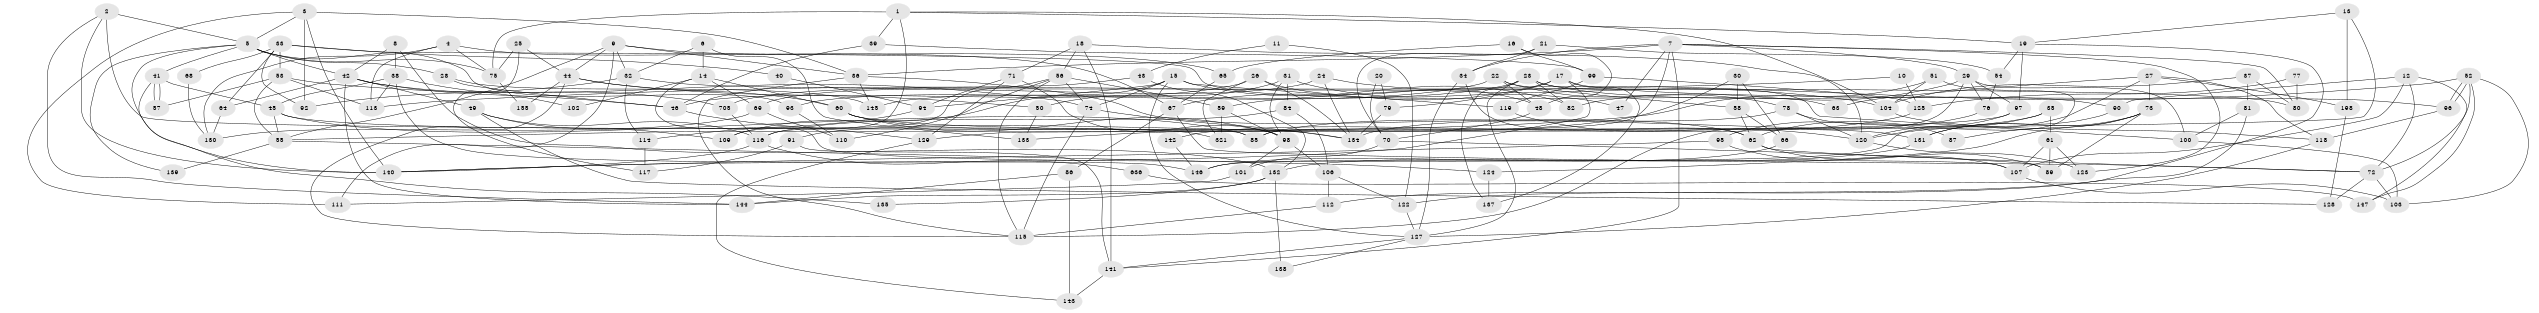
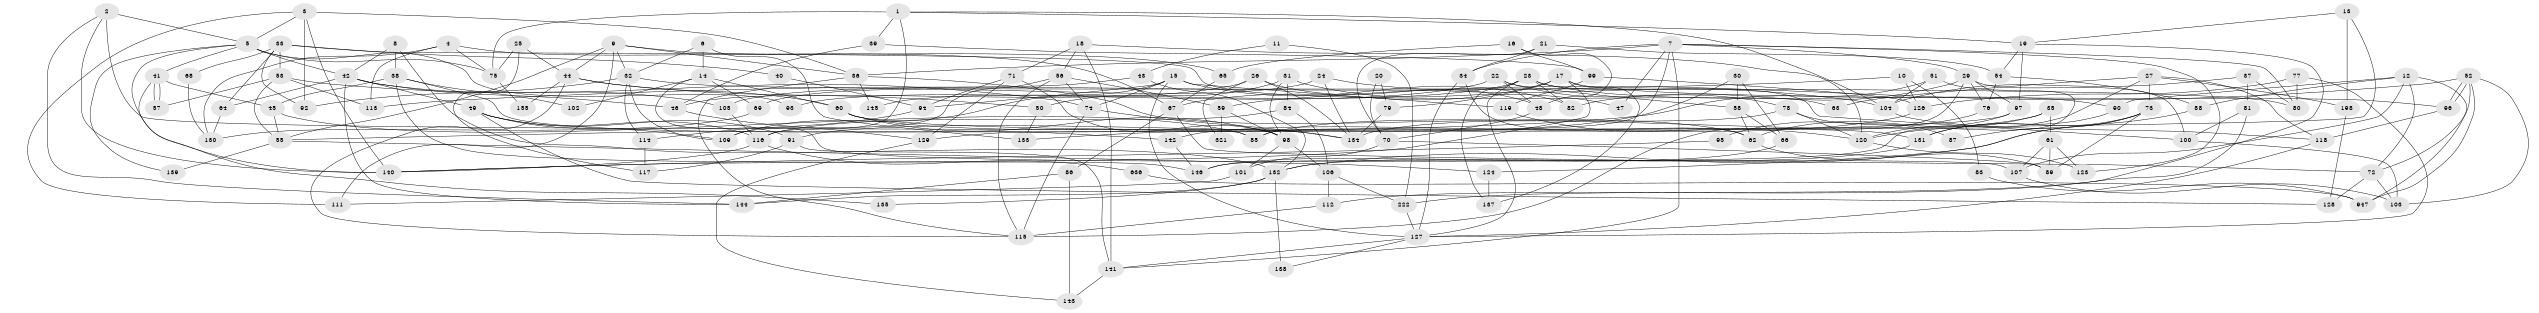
(445, 76) -> none
(384, 92) -> (777, 132)
(725, 108) -> (725, 108)
(1920, 108) -> (1920, 108)
none -> (2199, 108)
none -> (646, 118)
none -> (693, 121)
(745, 128) -> none
(842, 140) -> none
(1868, 158) -> none
(2060, 163) -> none
none -> (1979, 173)
(1404, 205) -> (1404, 205)
(2363, 205) -> (2363, 205)
none -> (2022, 230)
